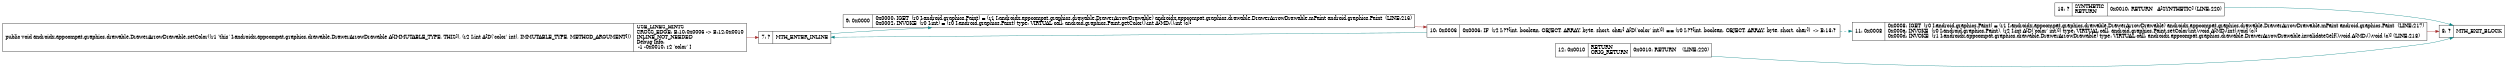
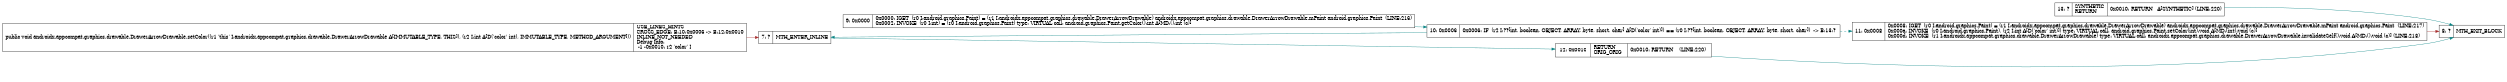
(1419, 27) -> (1419, 27)
(880, 30) -> (1191, 44)
(1609, 53) -> (1608, 53)
